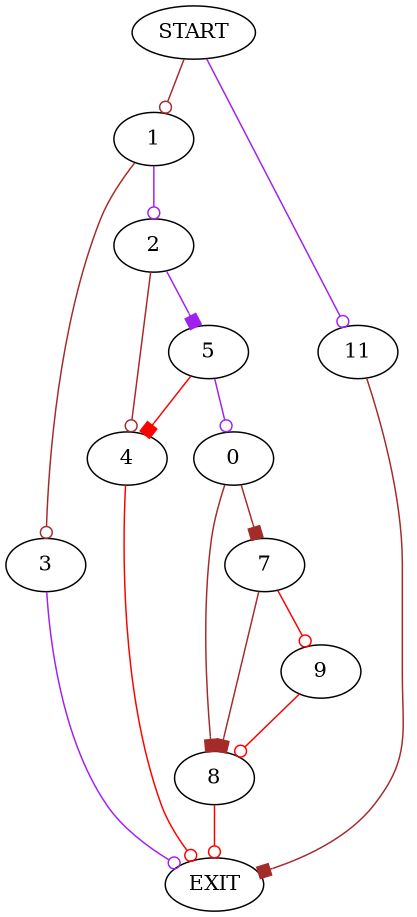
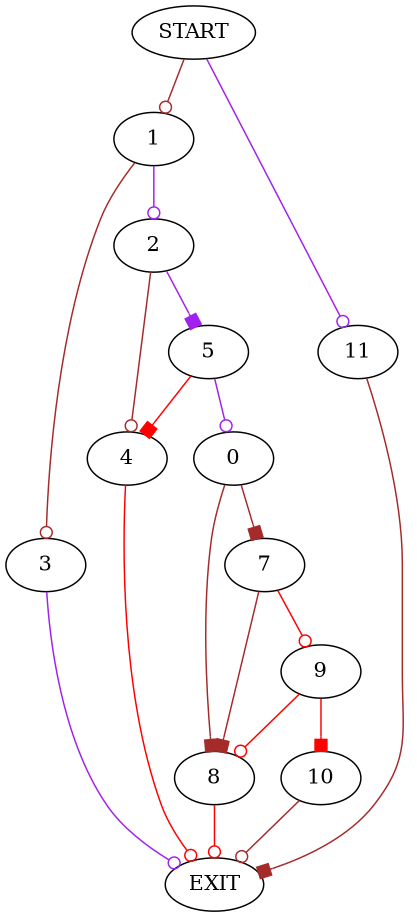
none -> (321, 778)
